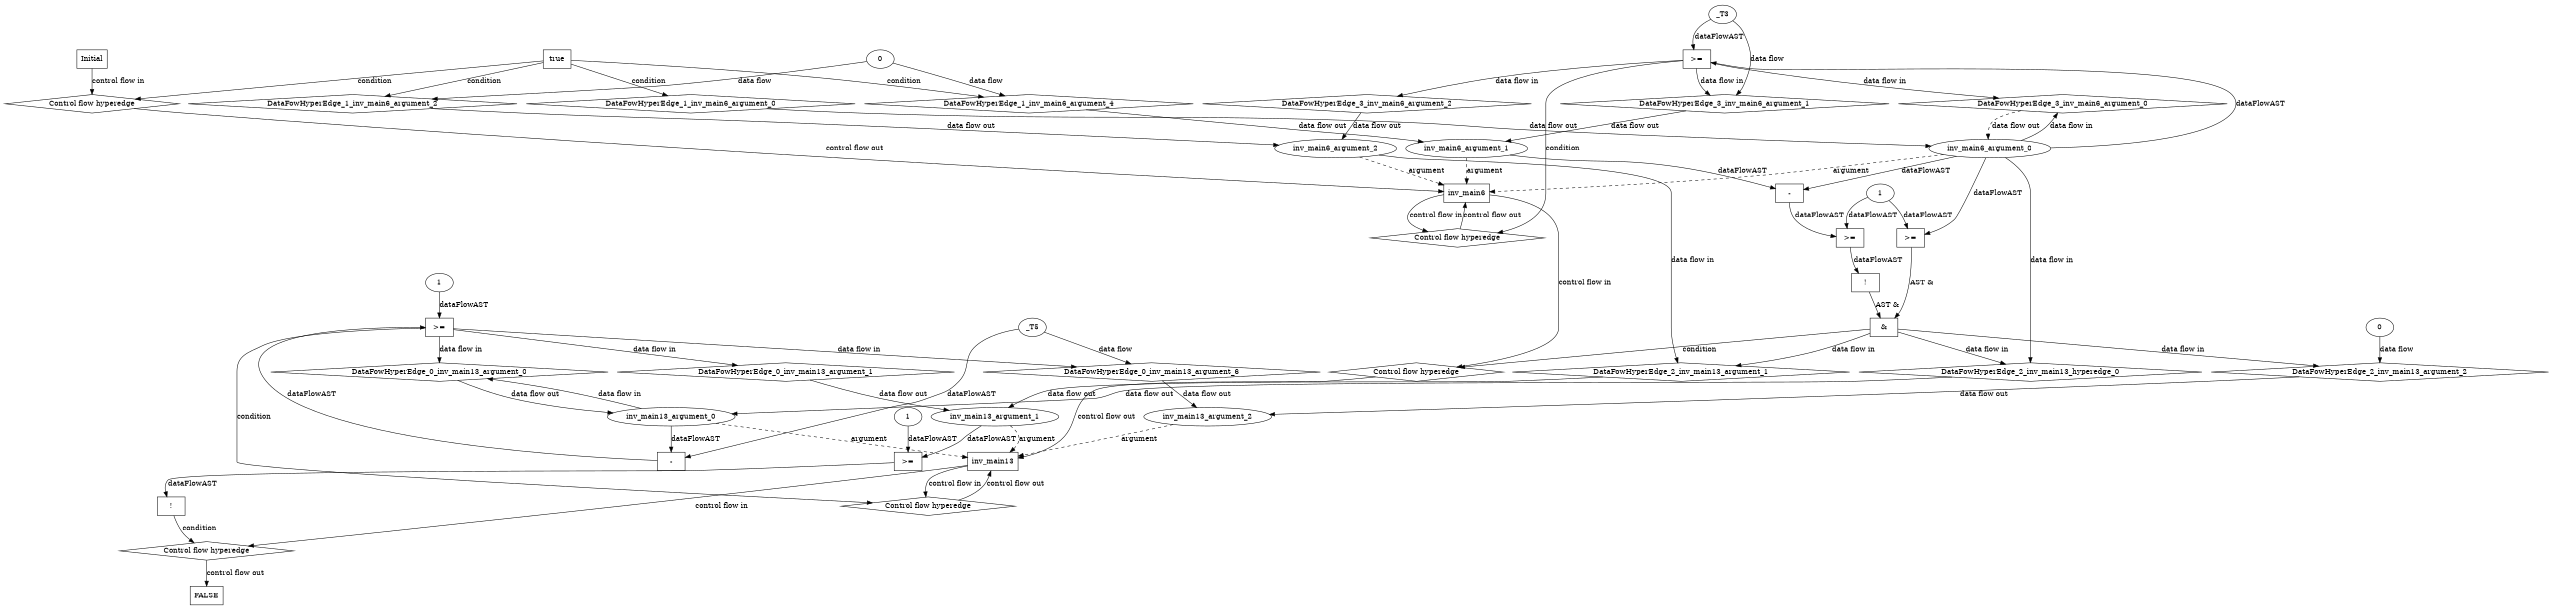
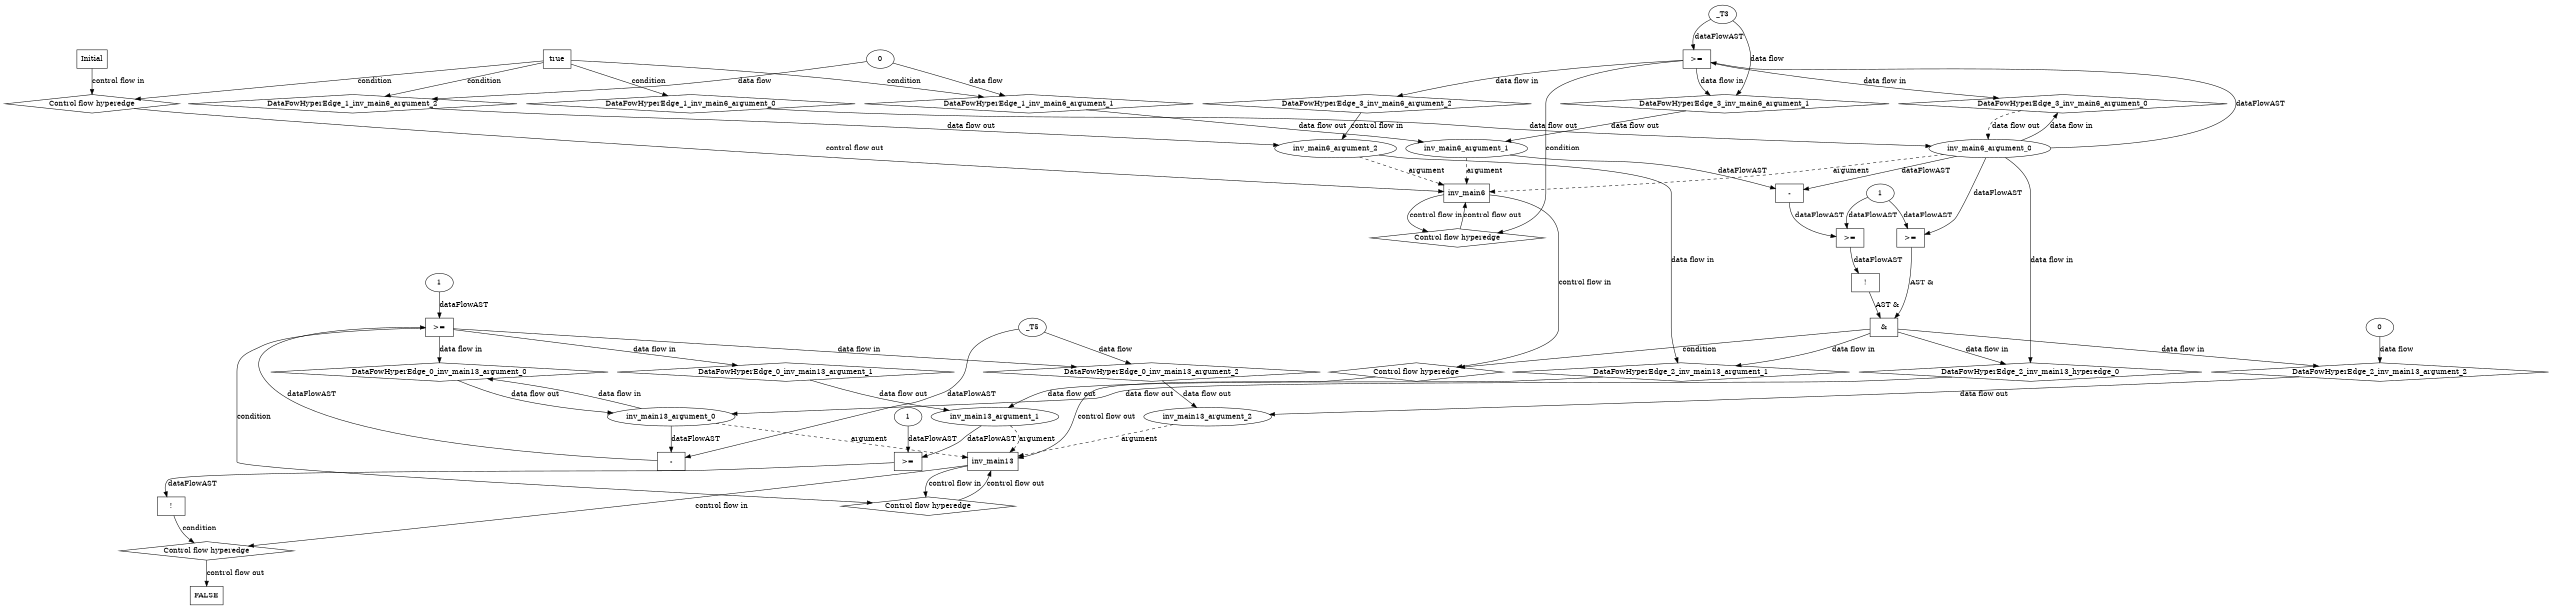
(1029, 104) -> (1029, 104)
(1377, 126) -> (1377, 126)
(1152, 372) -> (1152, 372)
